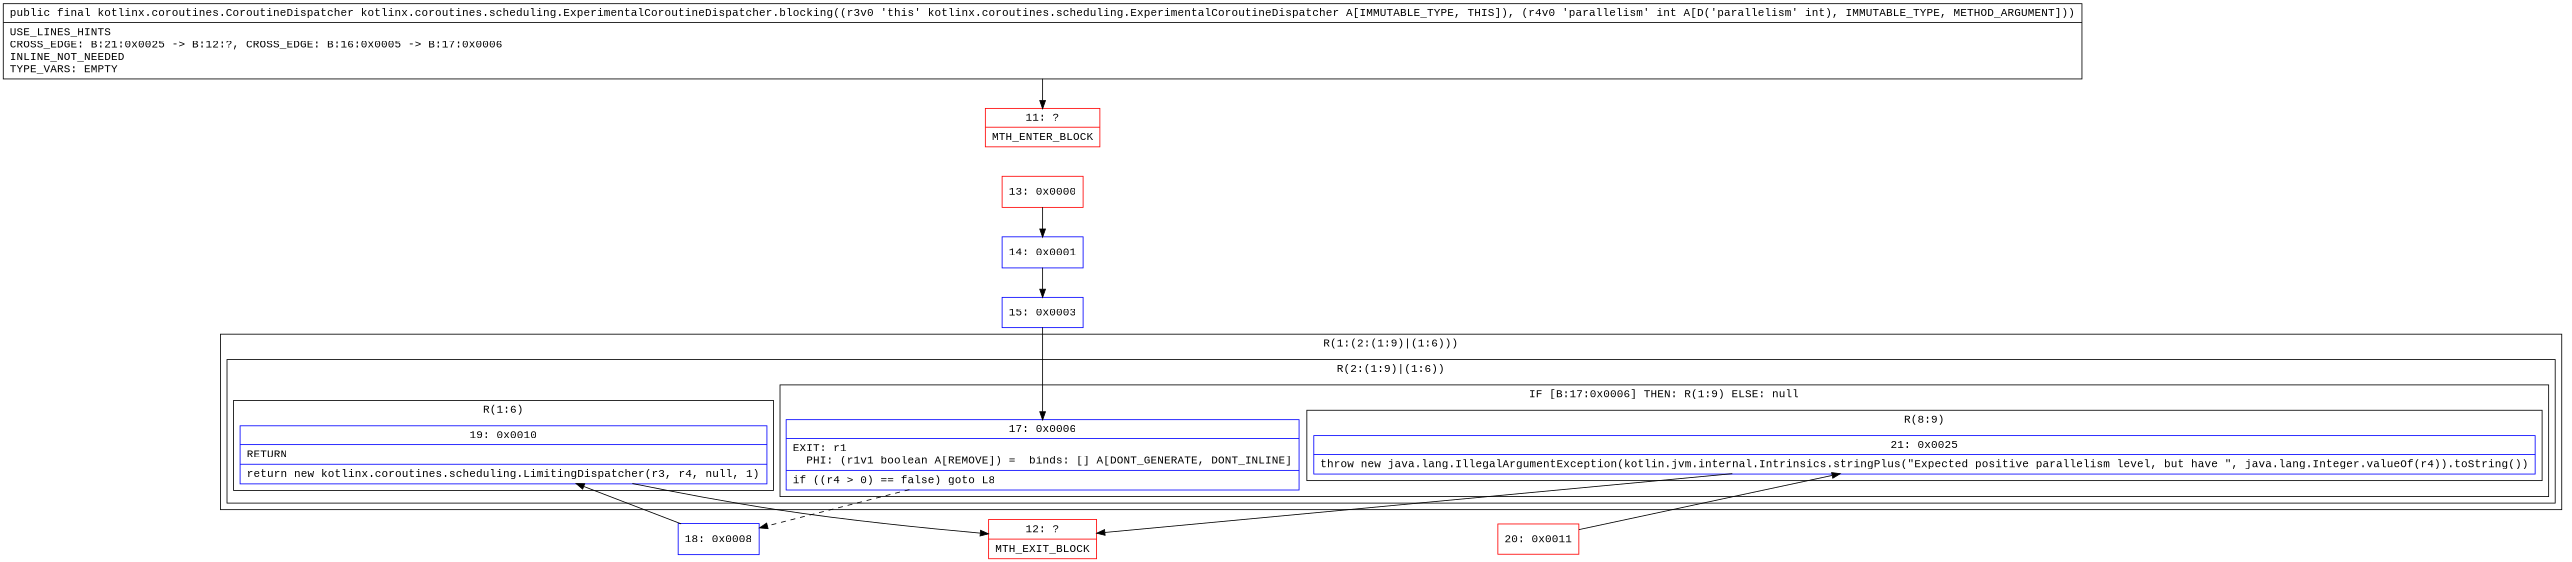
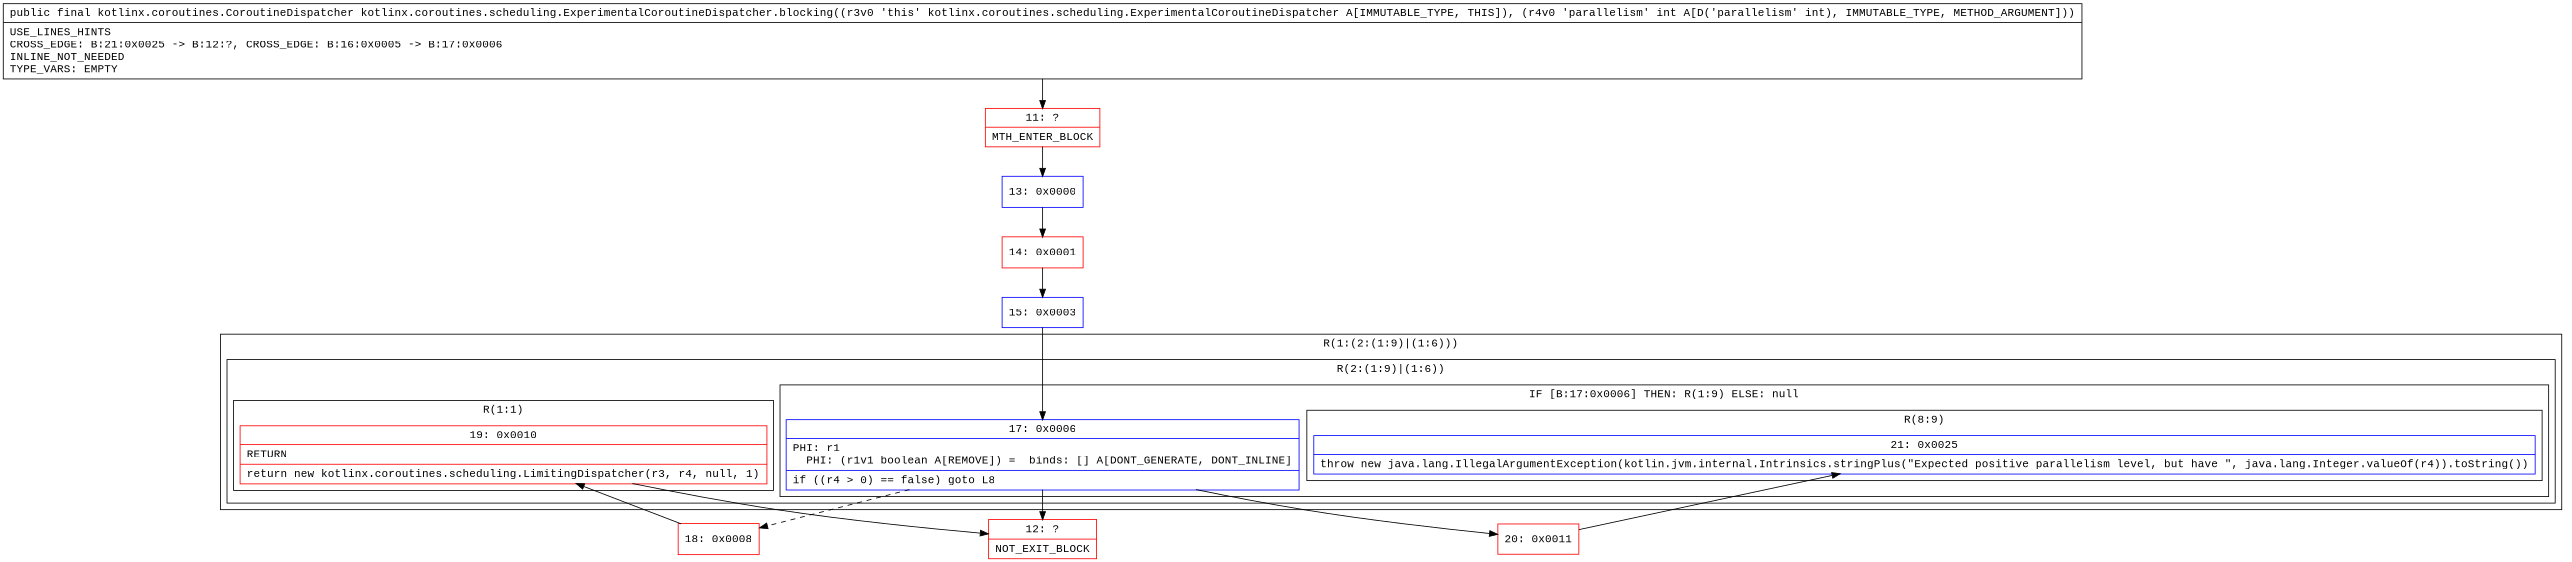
none -> (1043, 157)
(1043, 192) -> (1043, 192)
(1043, 252) -> (1043, 252)
(504, 410) -> (504, 410)
(823, 448) -> (820, 448)
(504, 455) -> (504, 455)
(1544, 491) -> (1043, 501)
none -> (1342, 516)
(719, 539) -> (719, 539)
(1043, 549) -> (1043, 549)
